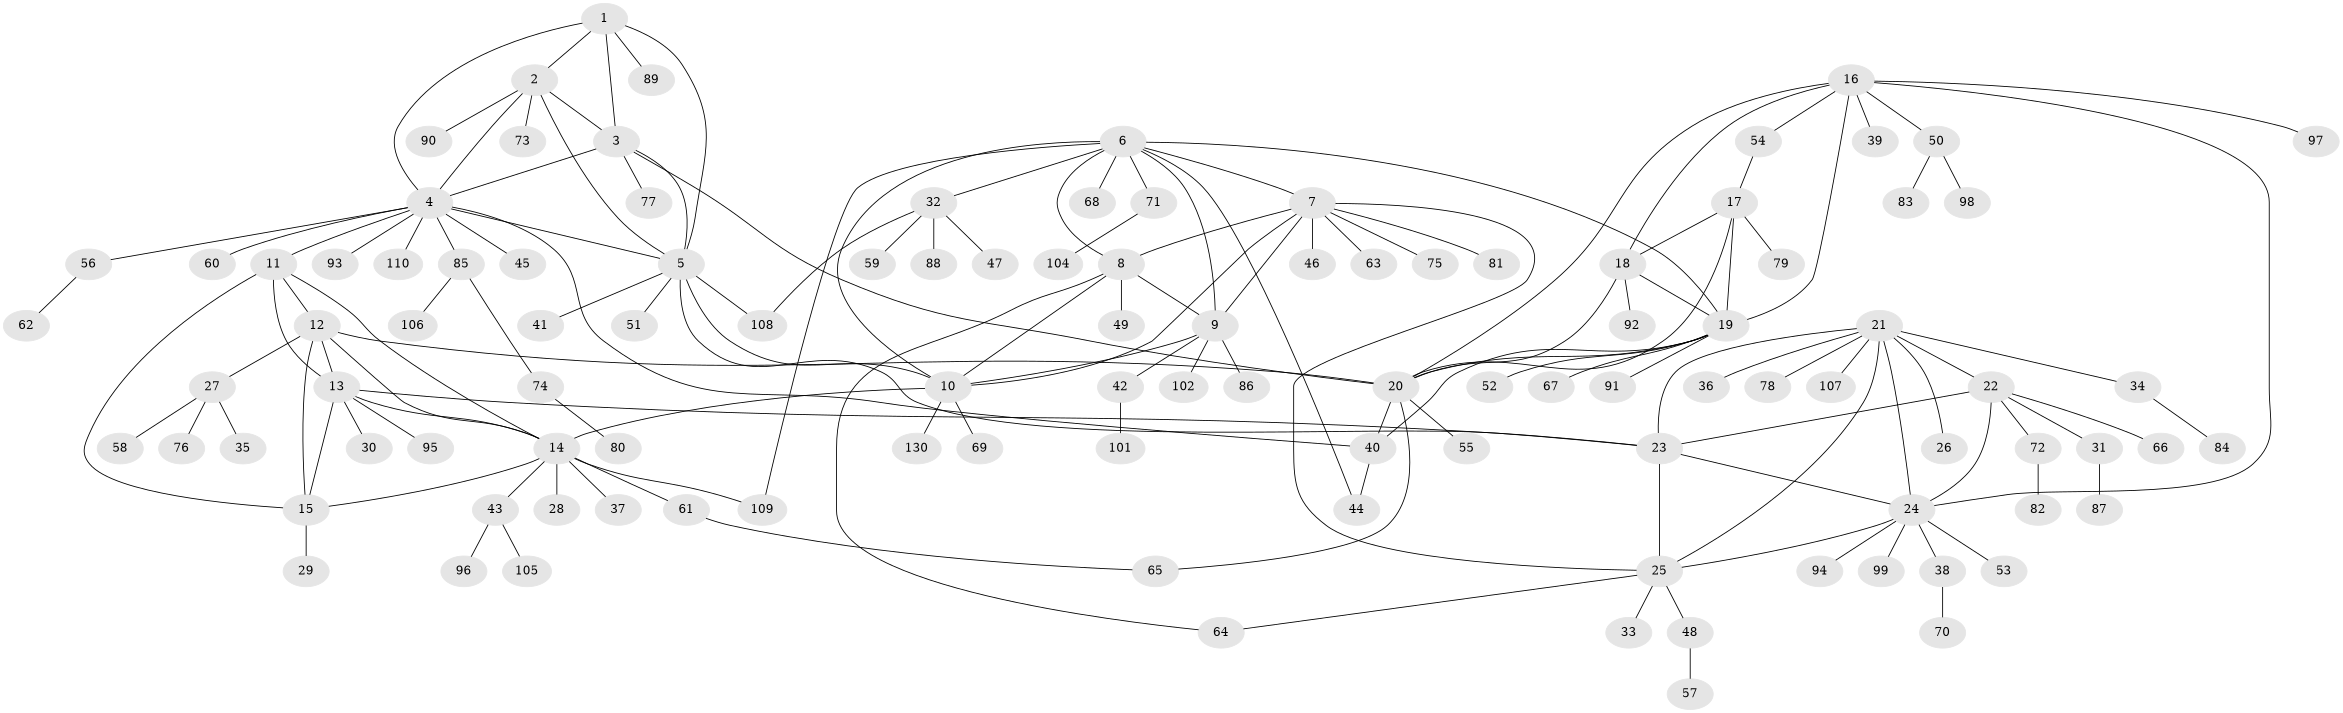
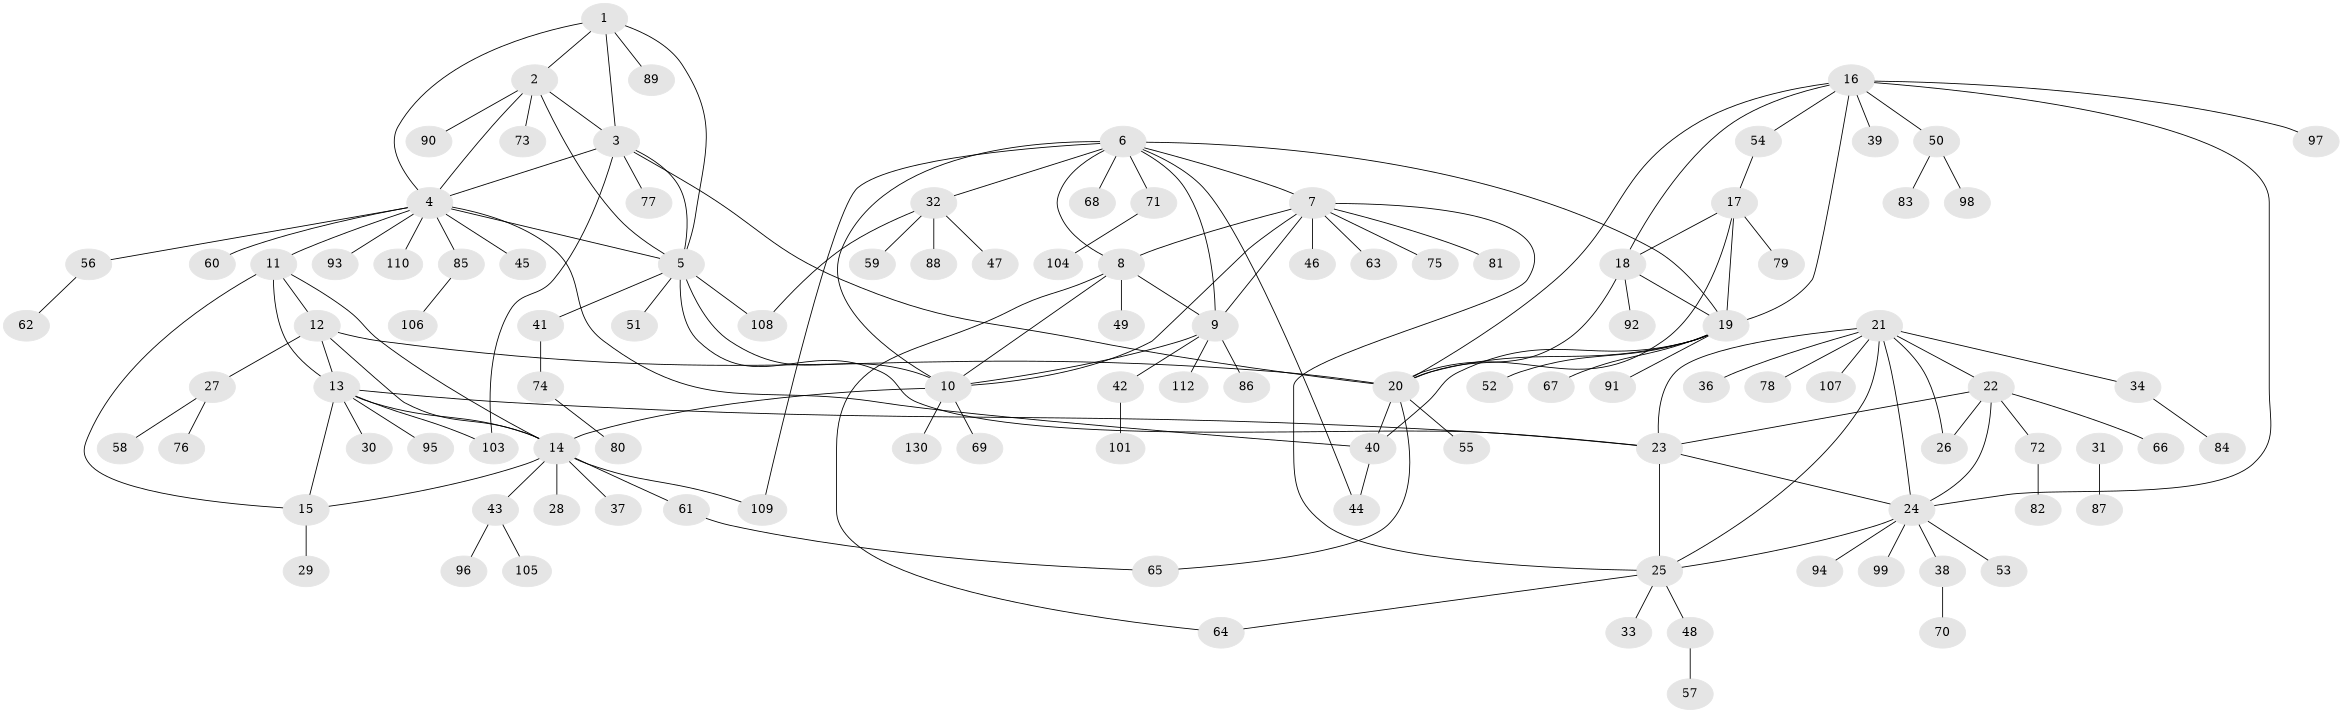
(500, 326) -> (541, 352)
(1184, 387) -> (1184, 387)
(303, 417) -> none
(2045, 418) -> (1968, 418)
(243, 449) -> none
none -> (494, 449)
